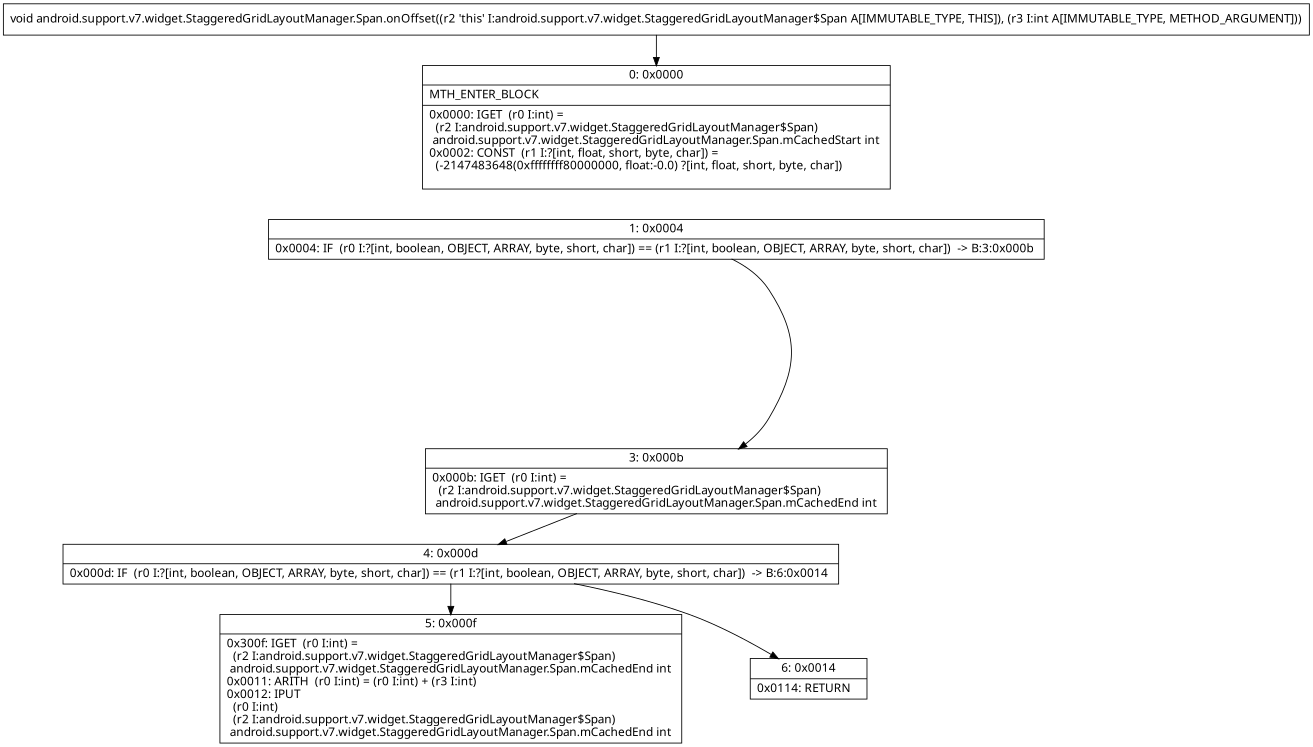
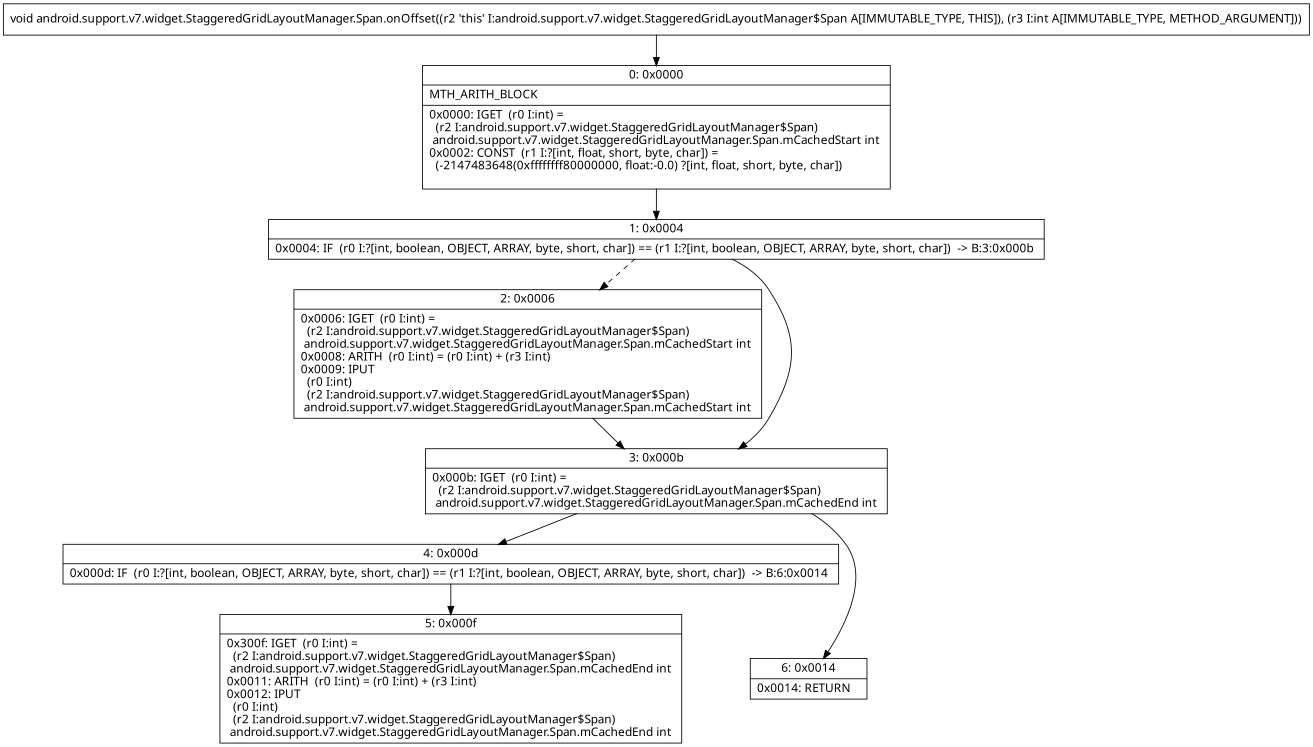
(484, 95) -> (484, 95)
none -> (656, 200)
none -> (528, 354)
(676, 610) -> (856, 577)
(809, 689) -> (809, 689)
